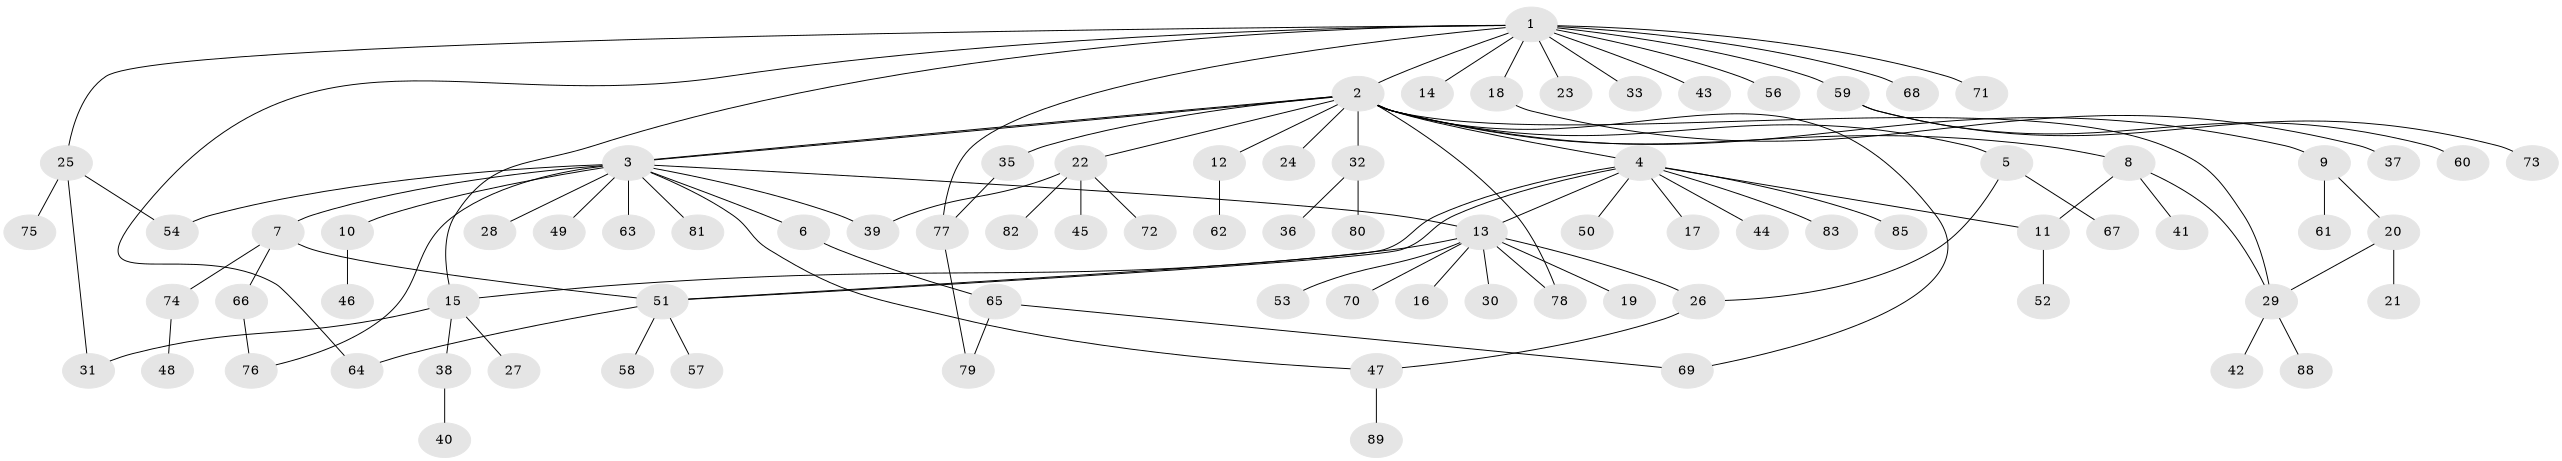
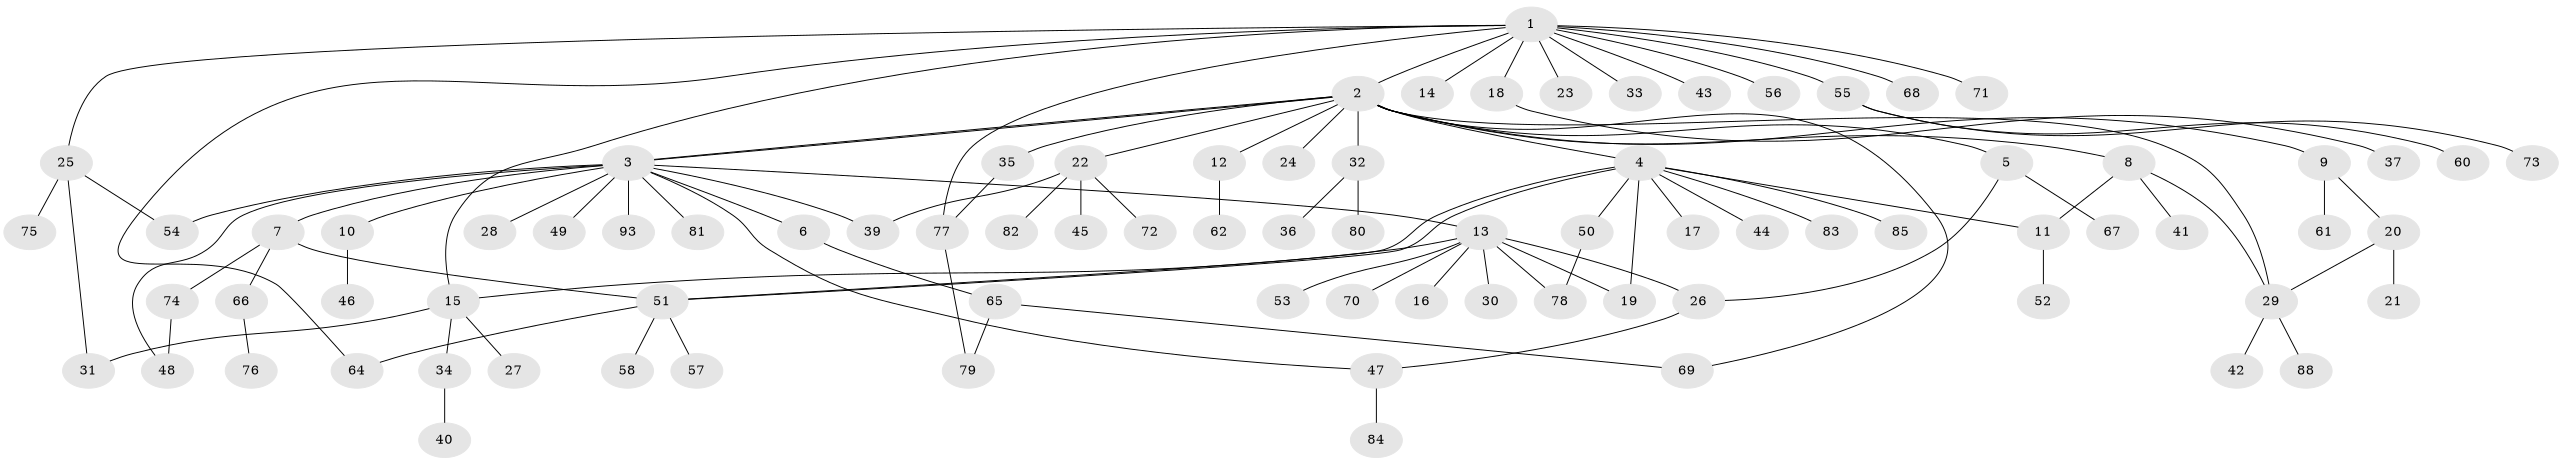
(1843, 94) -> (1843, 94)
(1482, 180) -> (1574, 267)
(1561, 198) -> (1635, 232)
(629, 232) -> (629, 232)
(426, 248) -> (249, 213)
(445, 371) -> (445, 371)
(1376, 440) -> (1376, 440)
